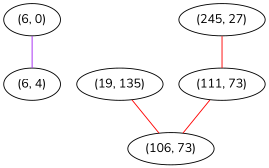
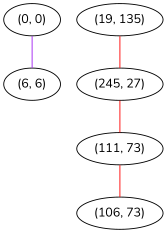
(32, 20) -> (32, 20)
(32, 84) -> (32, 84)
(145, 117) -> (120, 52)
